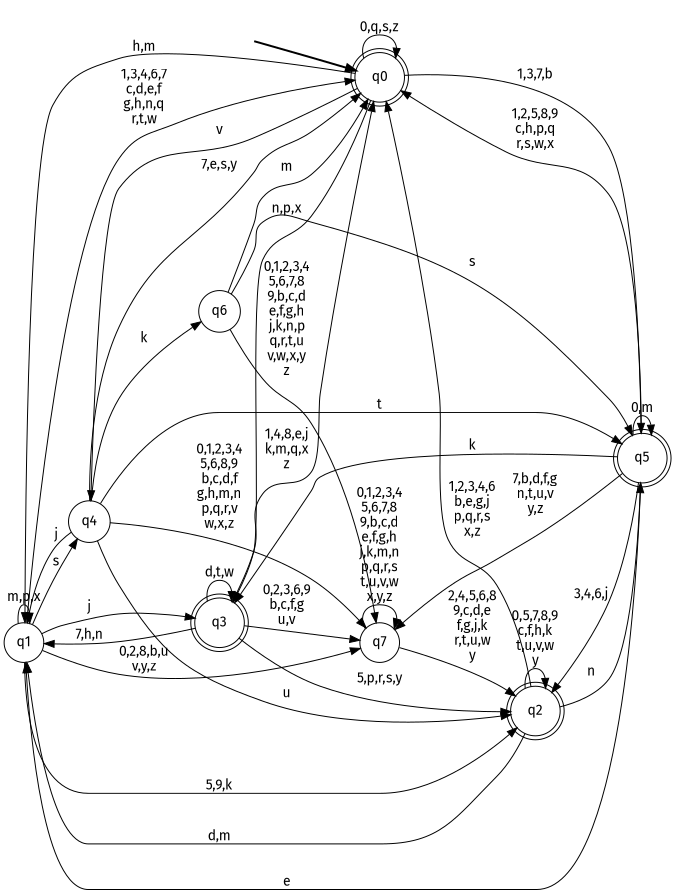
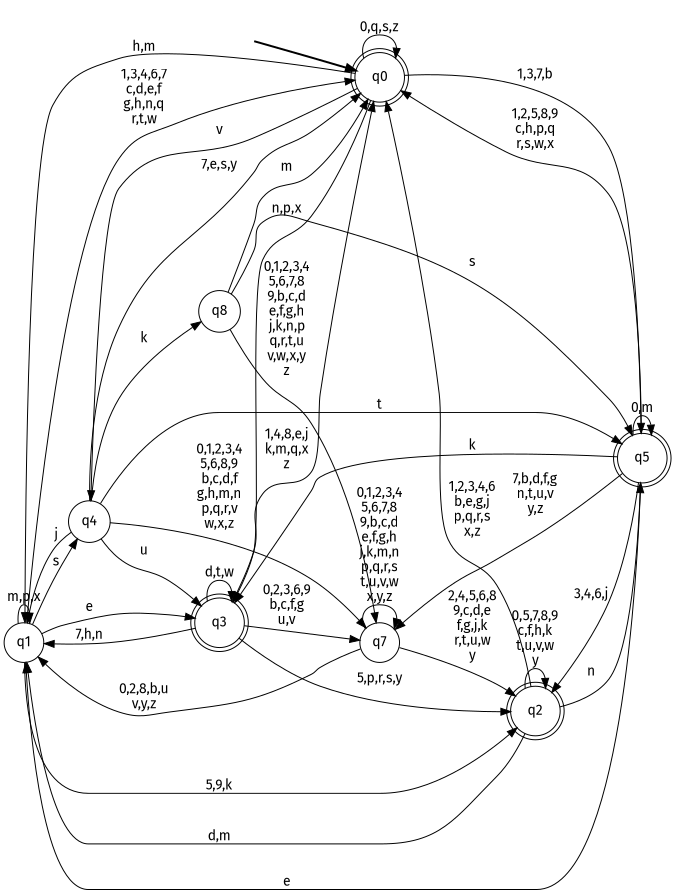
(220, 311) -> (220, 311)
(89, 607) -> (89, 607)
(188, 678) -> (201, 708)
(263, 701) -> (146, 571)
